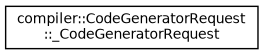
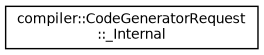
(132, 27) -> (132, 27)
